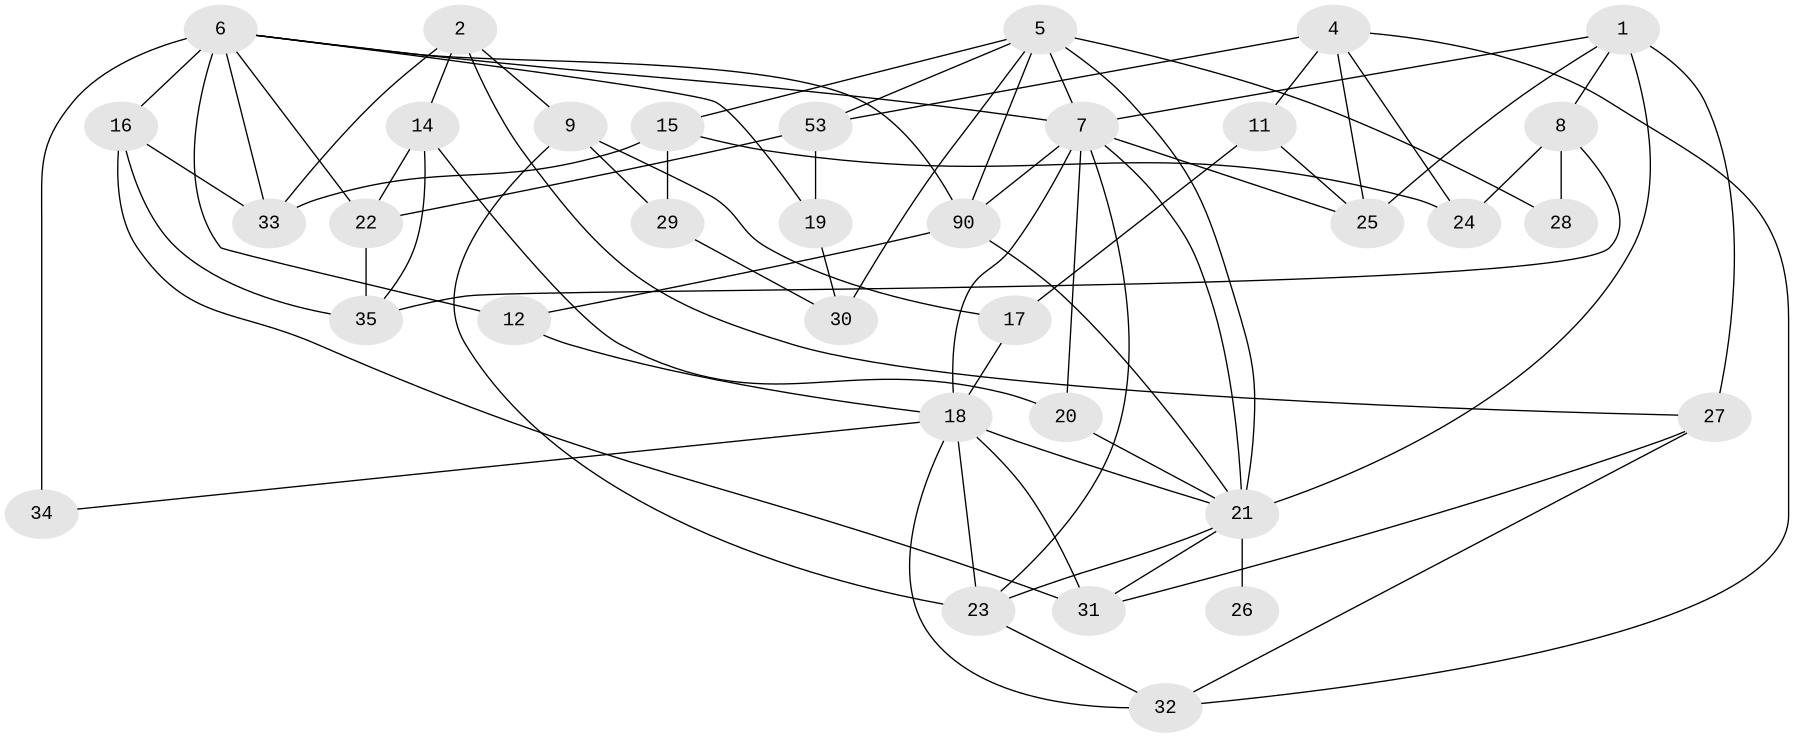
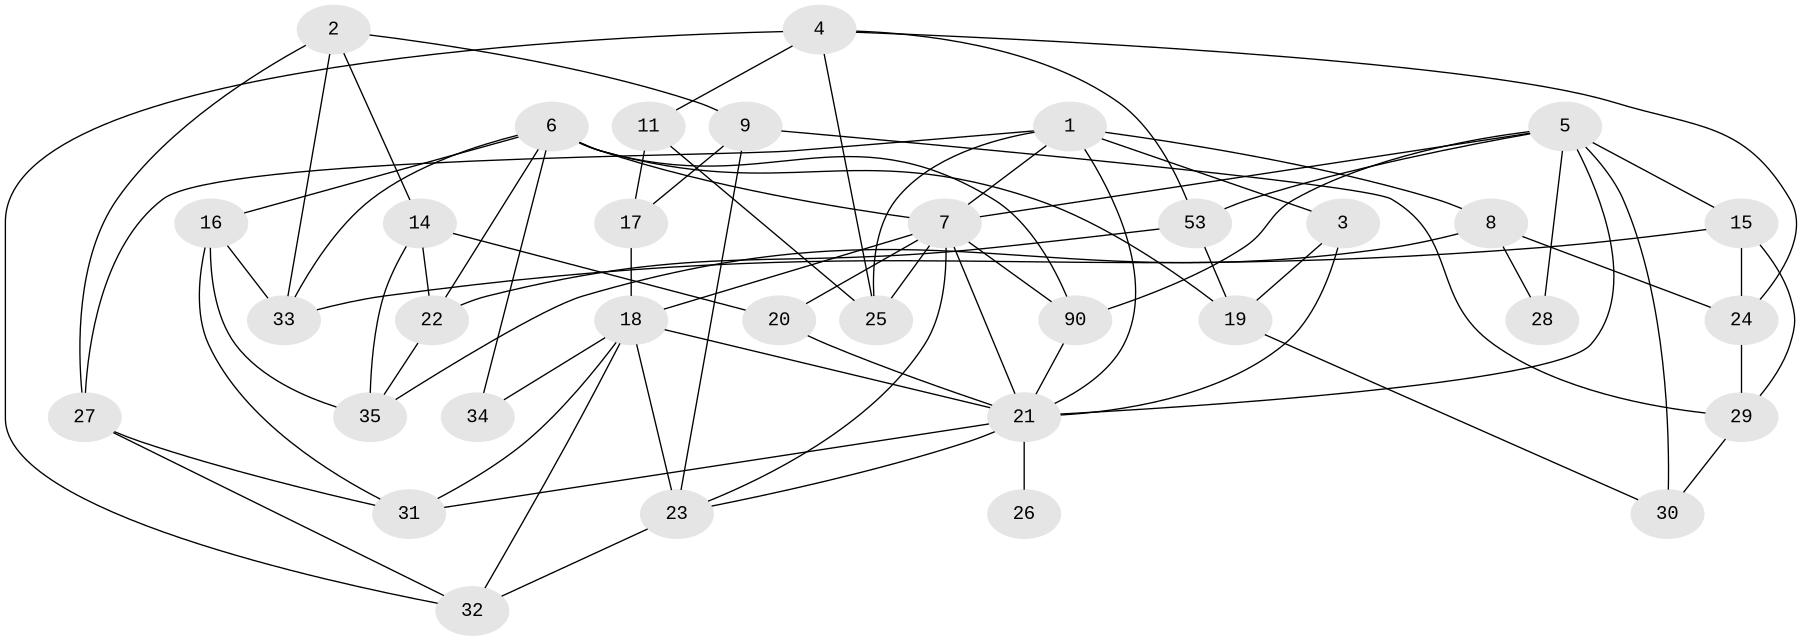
none -> (1343, 223)
(514, 320) -> none
none -> (1742, 369)
